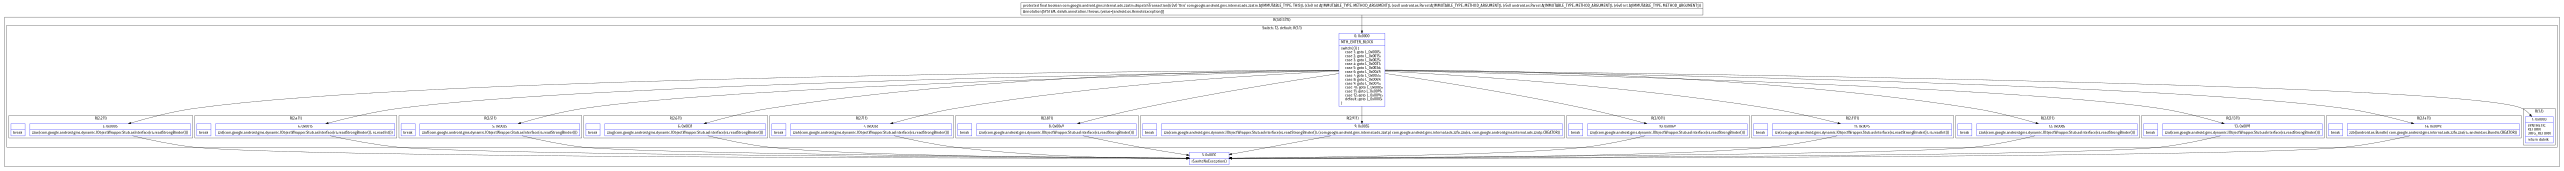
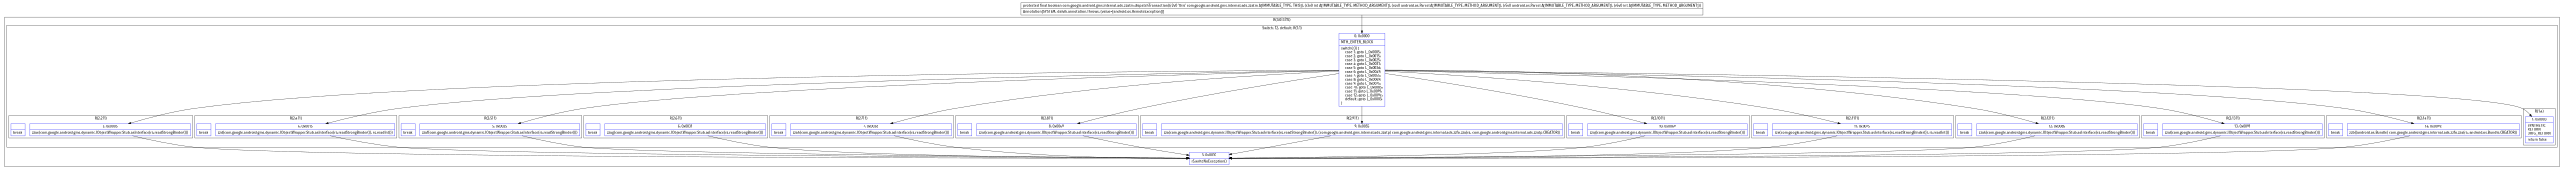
(1005, 83) -> none
(2539, 111) -> (2539, 111)
(2538, 140) -> (2537, 140)
